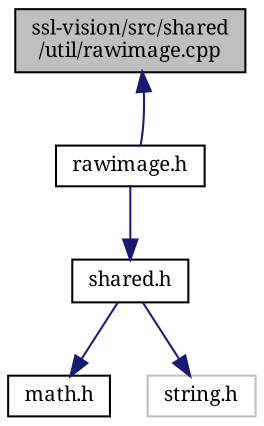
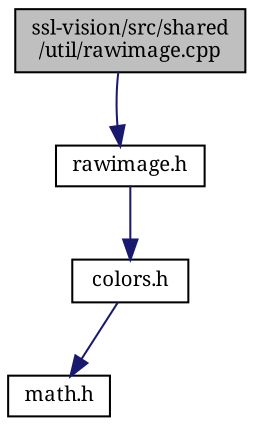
(144, 119) -> (117, 99)
(130, 281) -> (130, 281)
(202, 396) -> none
